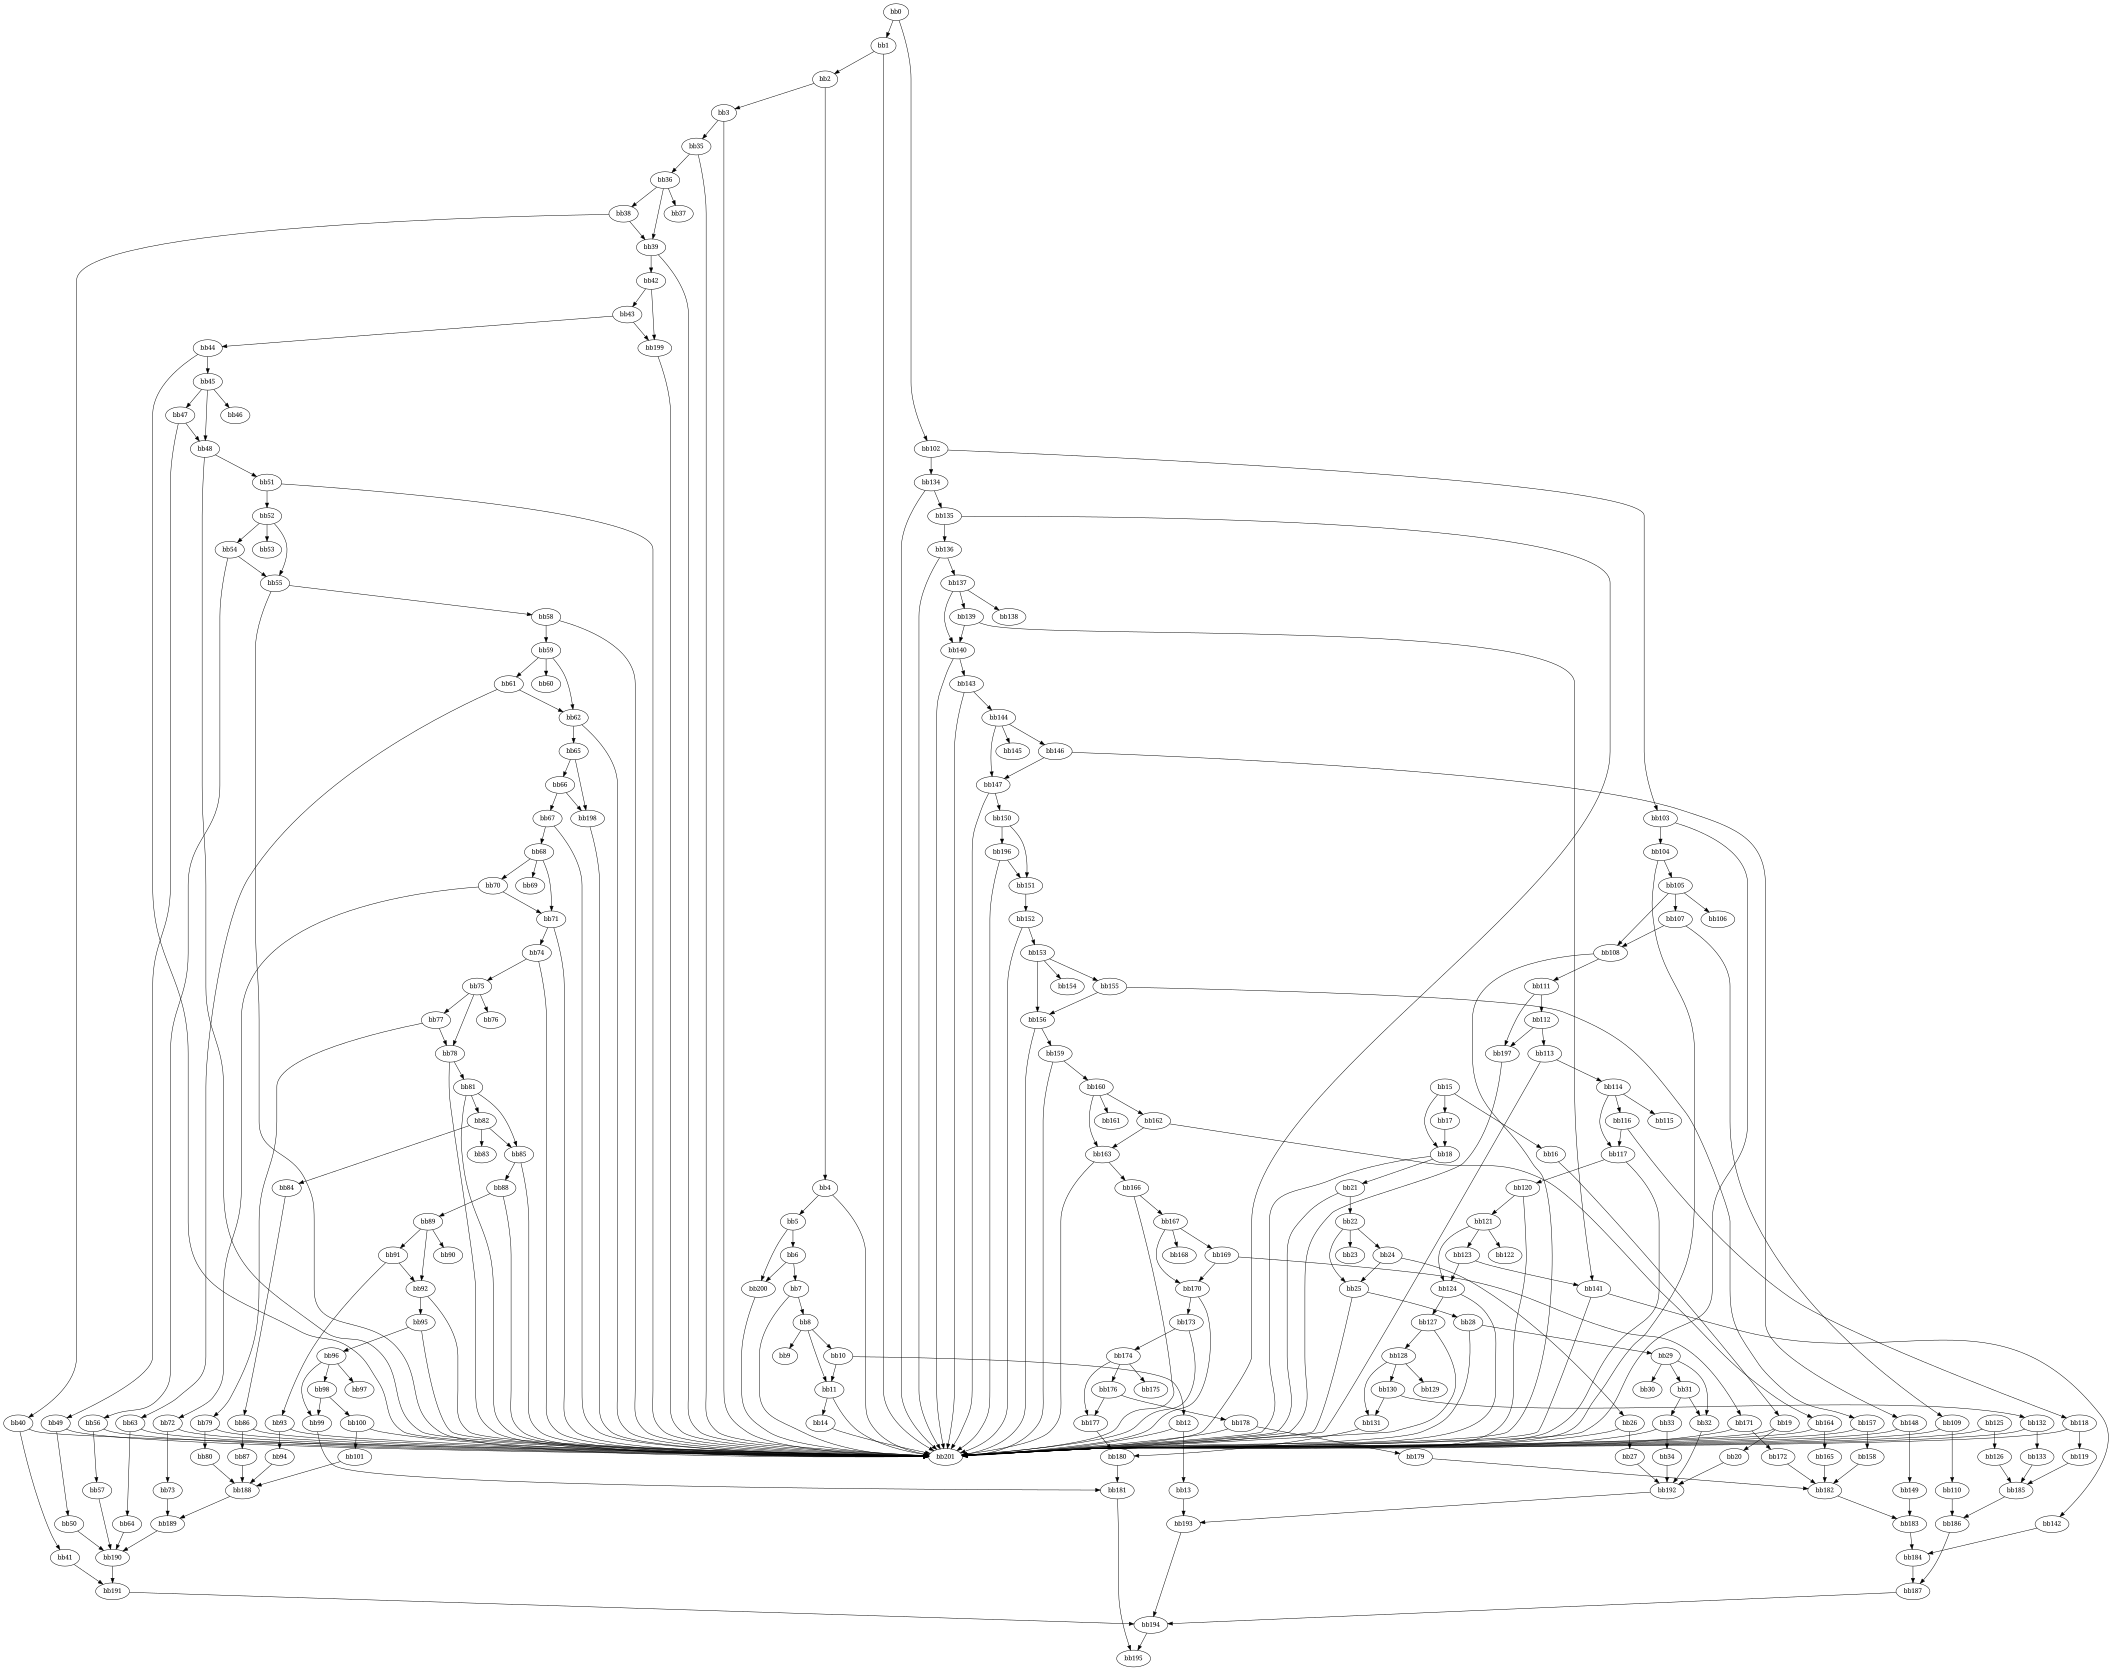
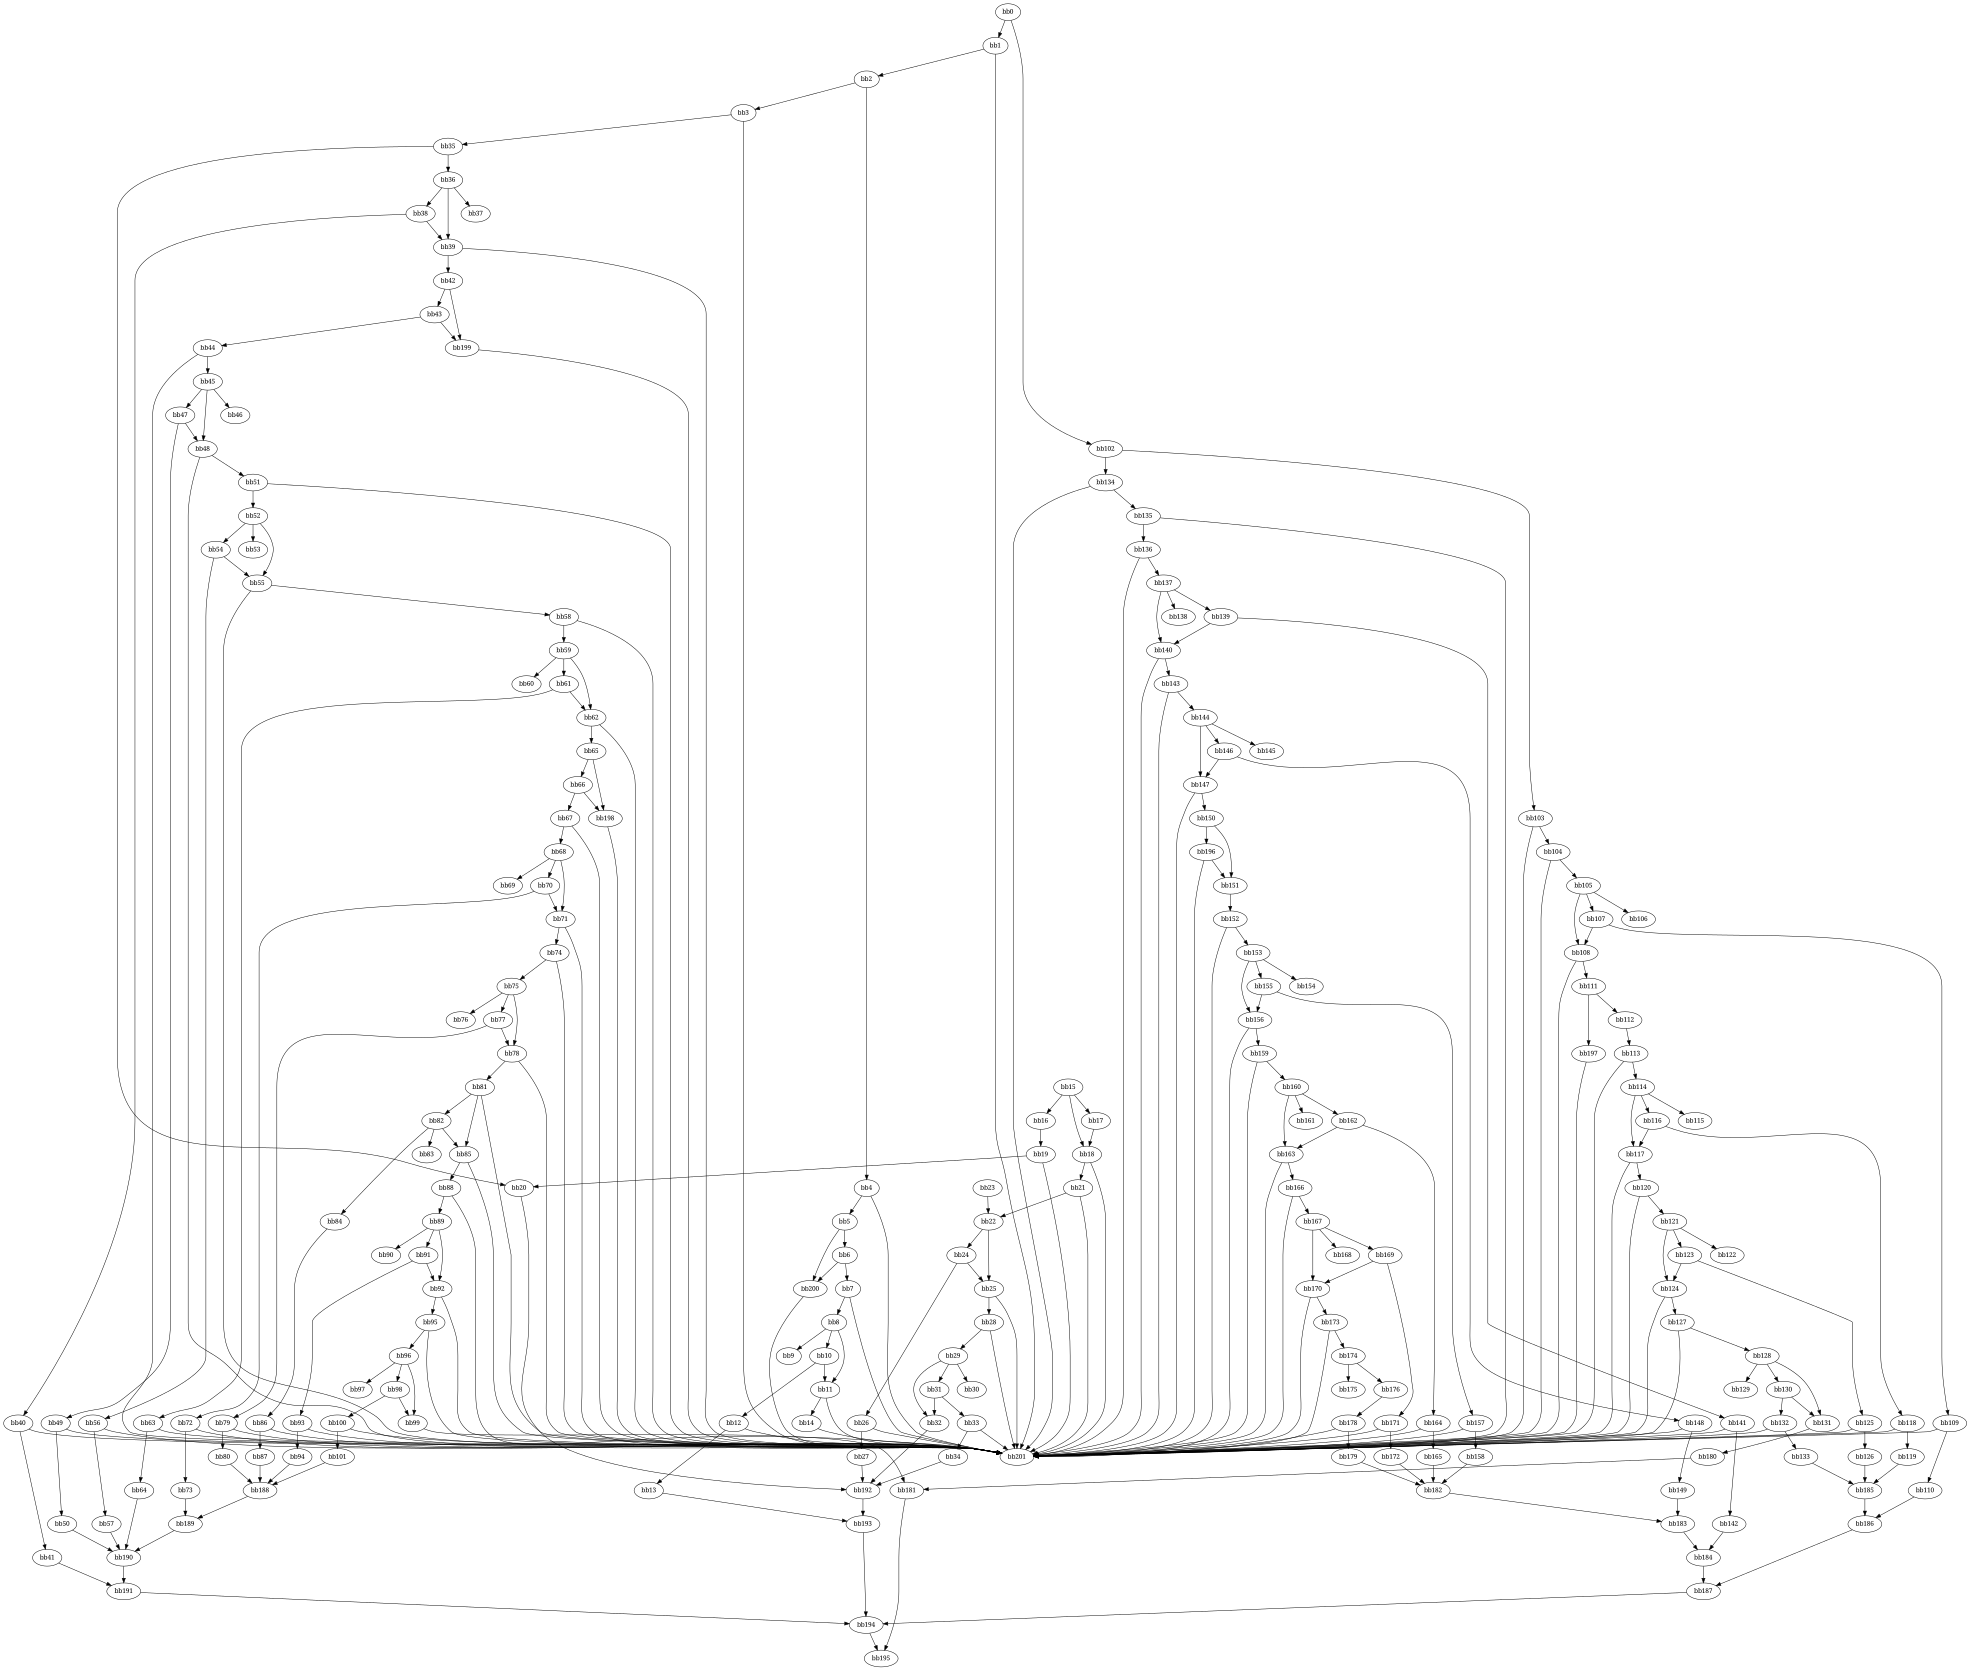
(706, 899) -> (117, 686)
(1524, 1035) -> none
(1350, 1236) -> (988, 1203)
(1522, 1273) -> (1817, 1307)
(1091, 1423) -> none
